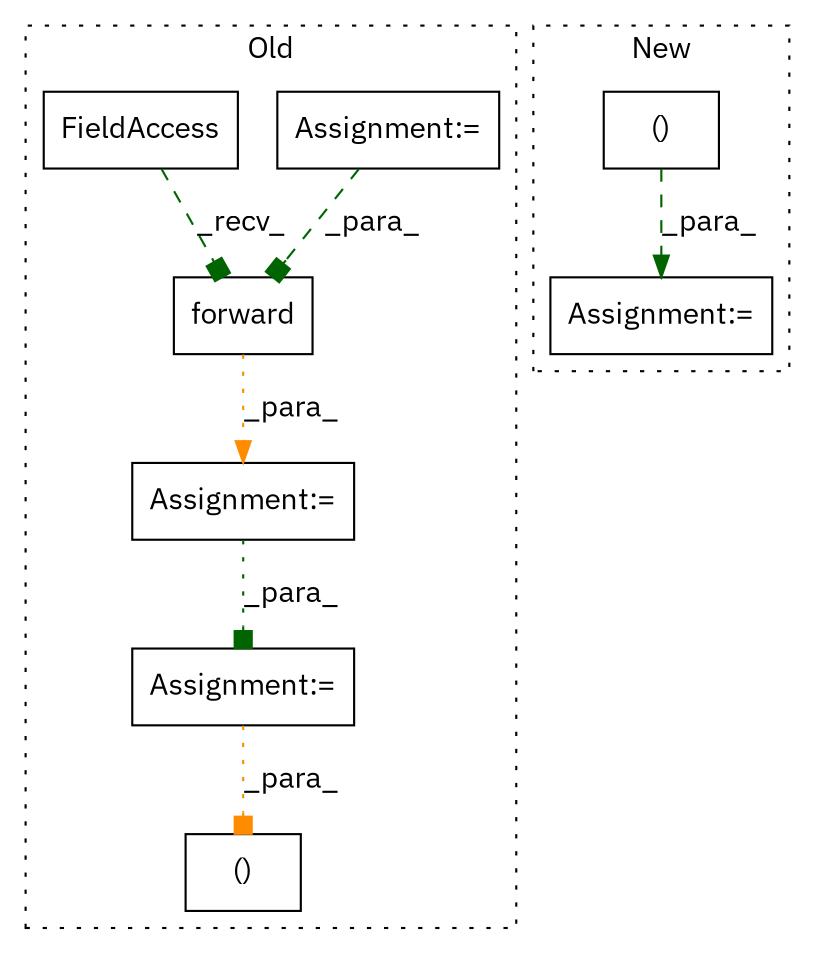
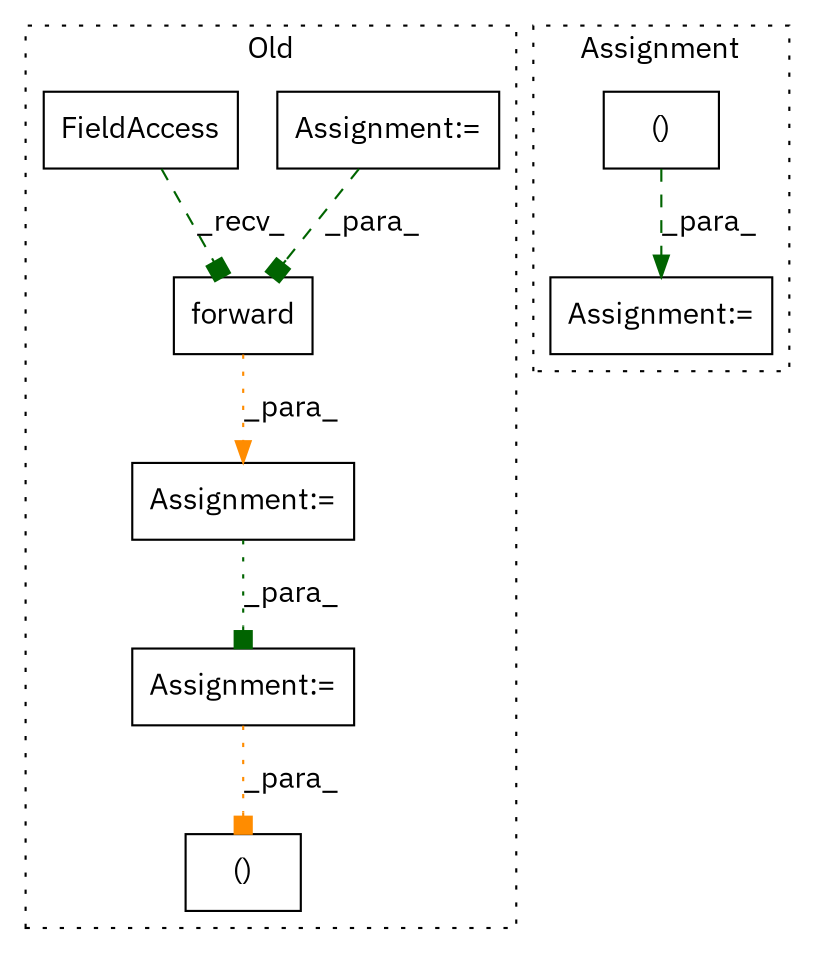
(661, 50) -> (661, 50)
